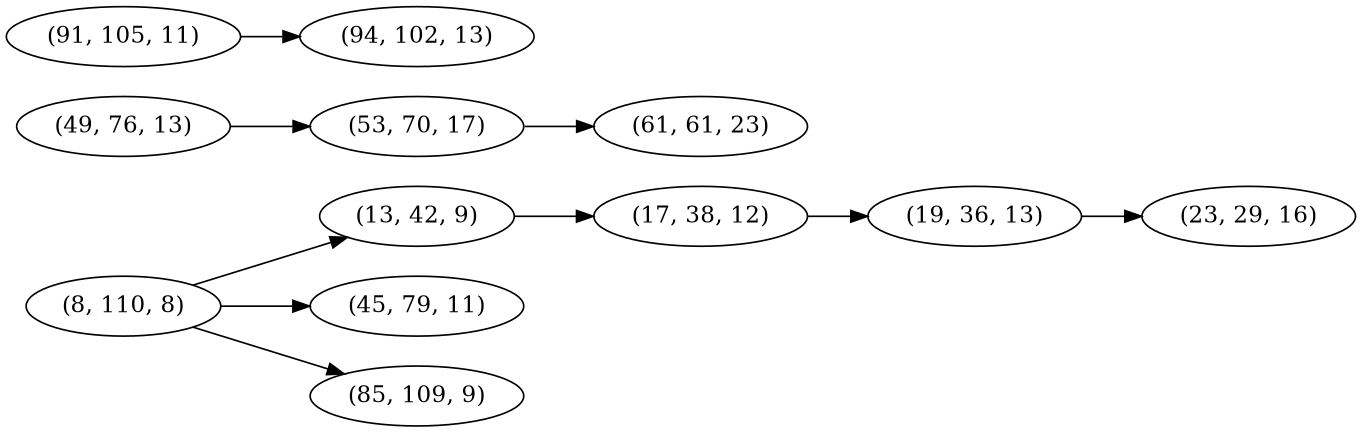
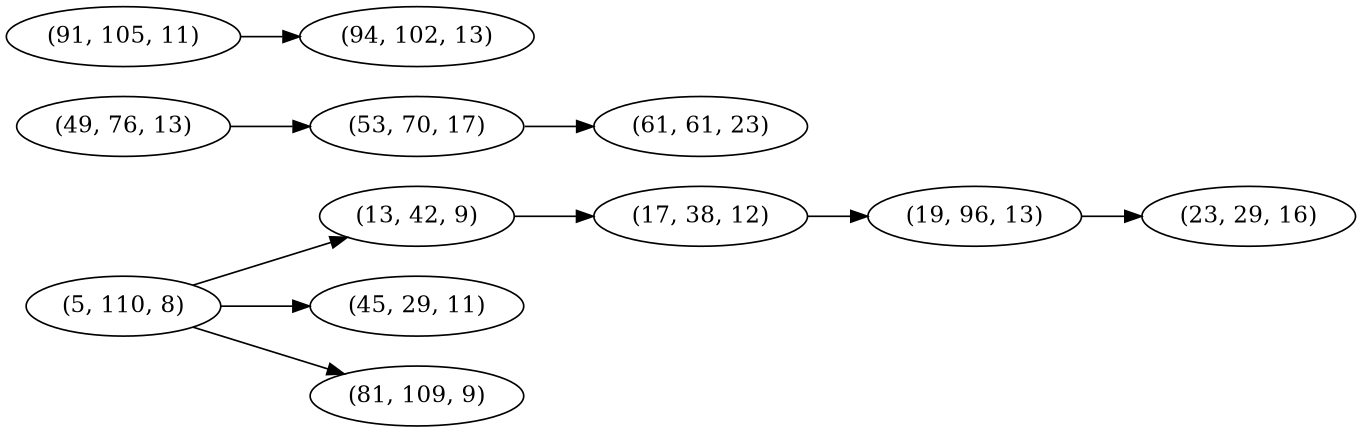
(975, 216) -> (975, 216)
(123, 306) -> (123, 306)
(417, 306) -> (417, 306)
(417, 396) -> (417, 396)
